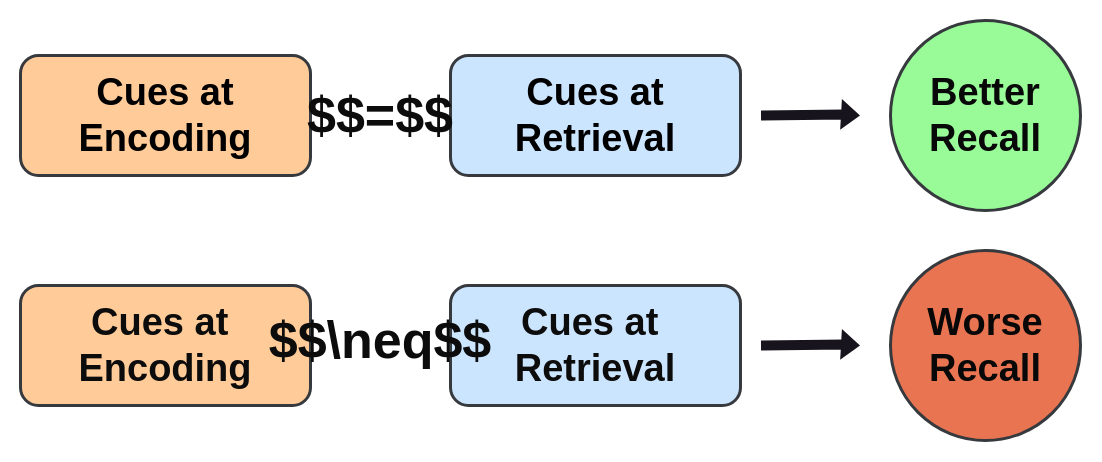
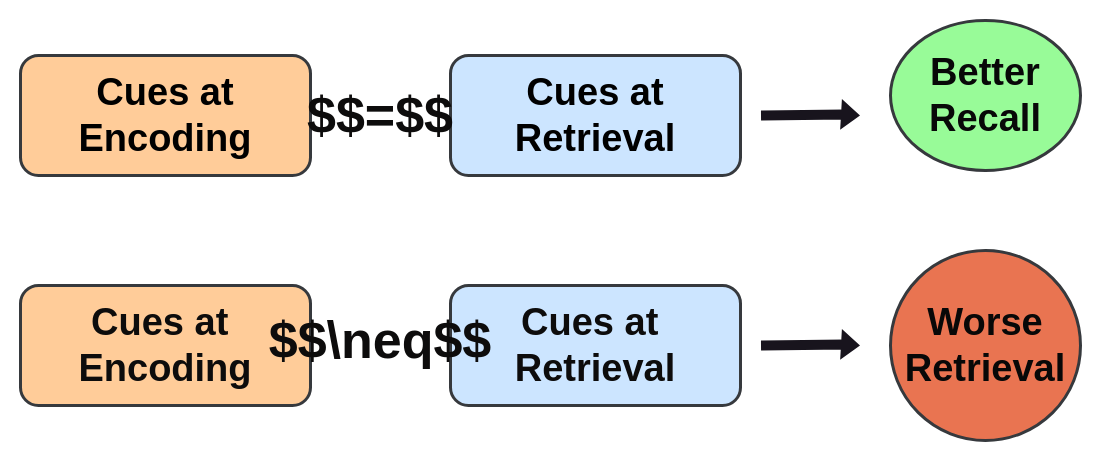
(986, 116) -> (986, 96)
(986, 346) -> (986, 346)
